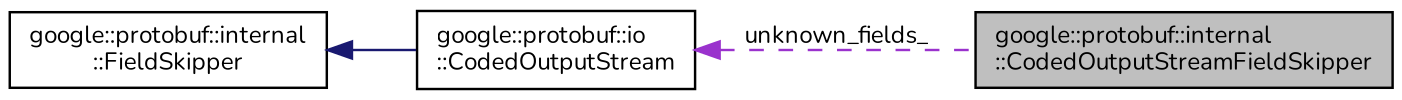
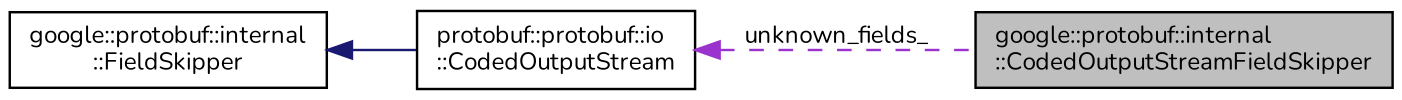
(556, 50) -> (556, 50)
